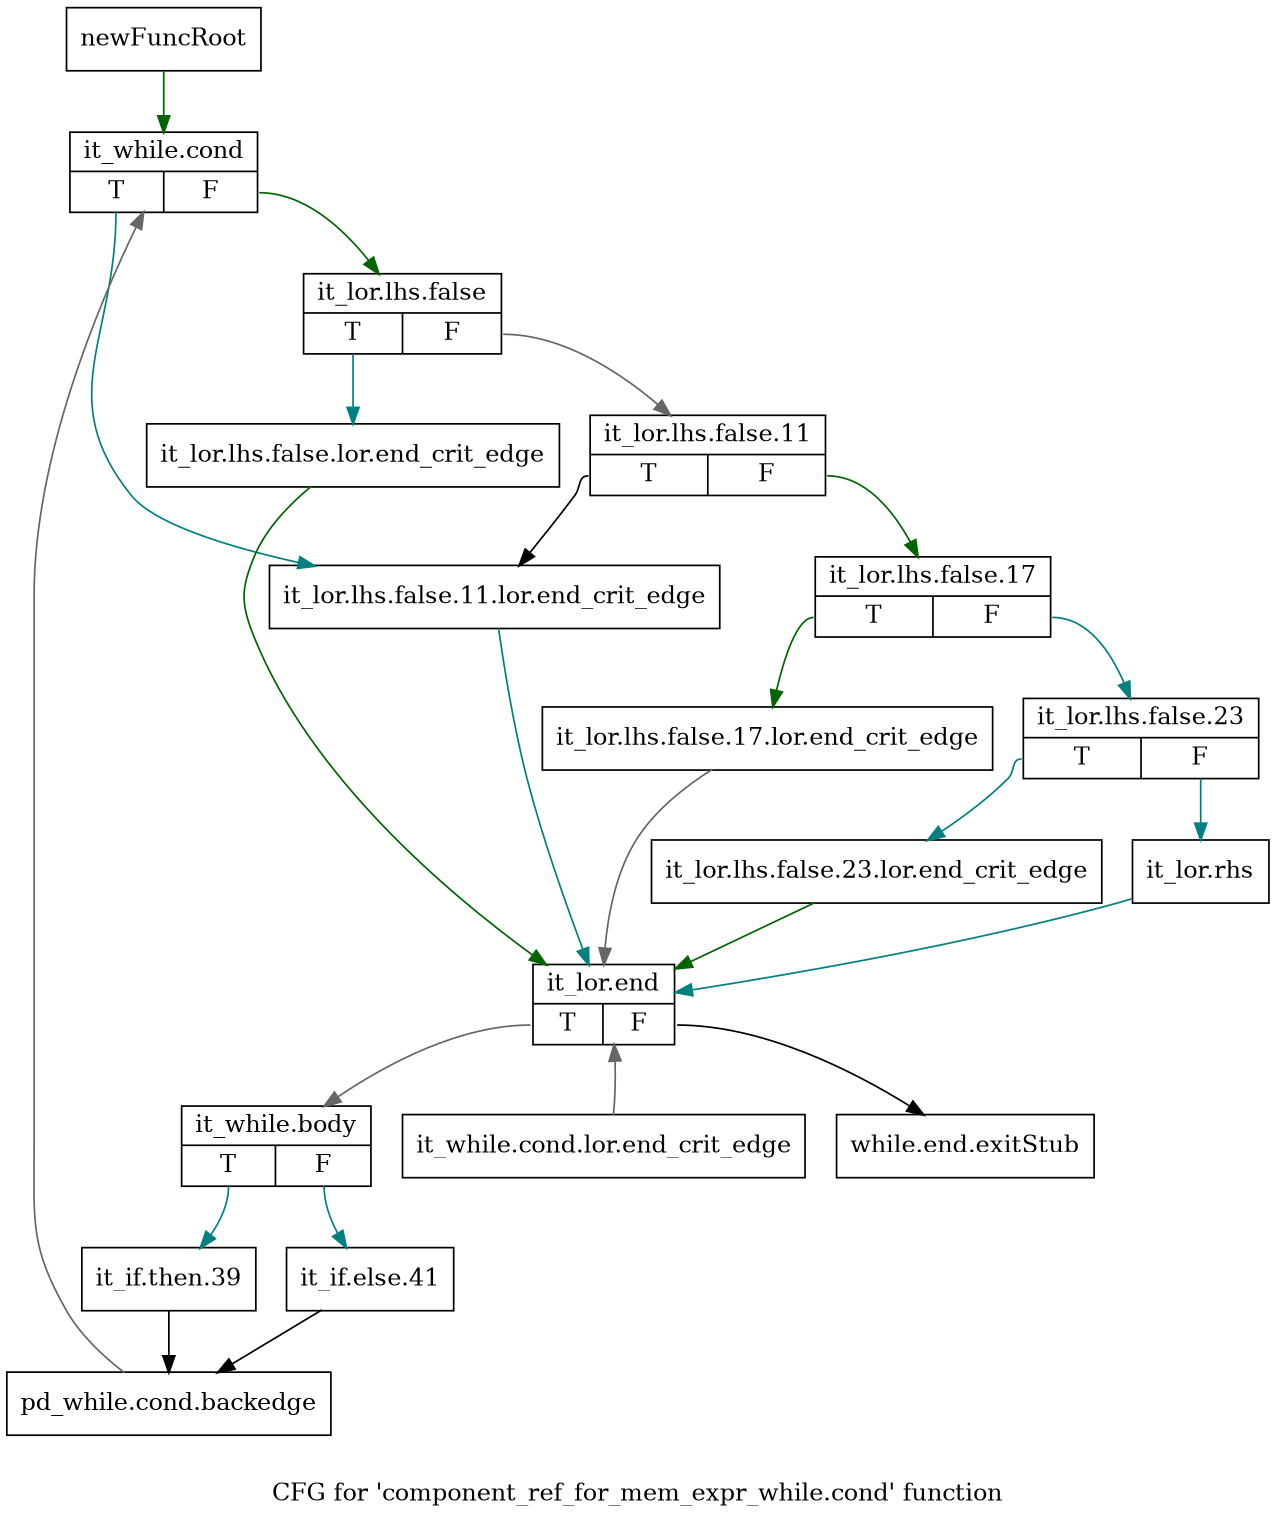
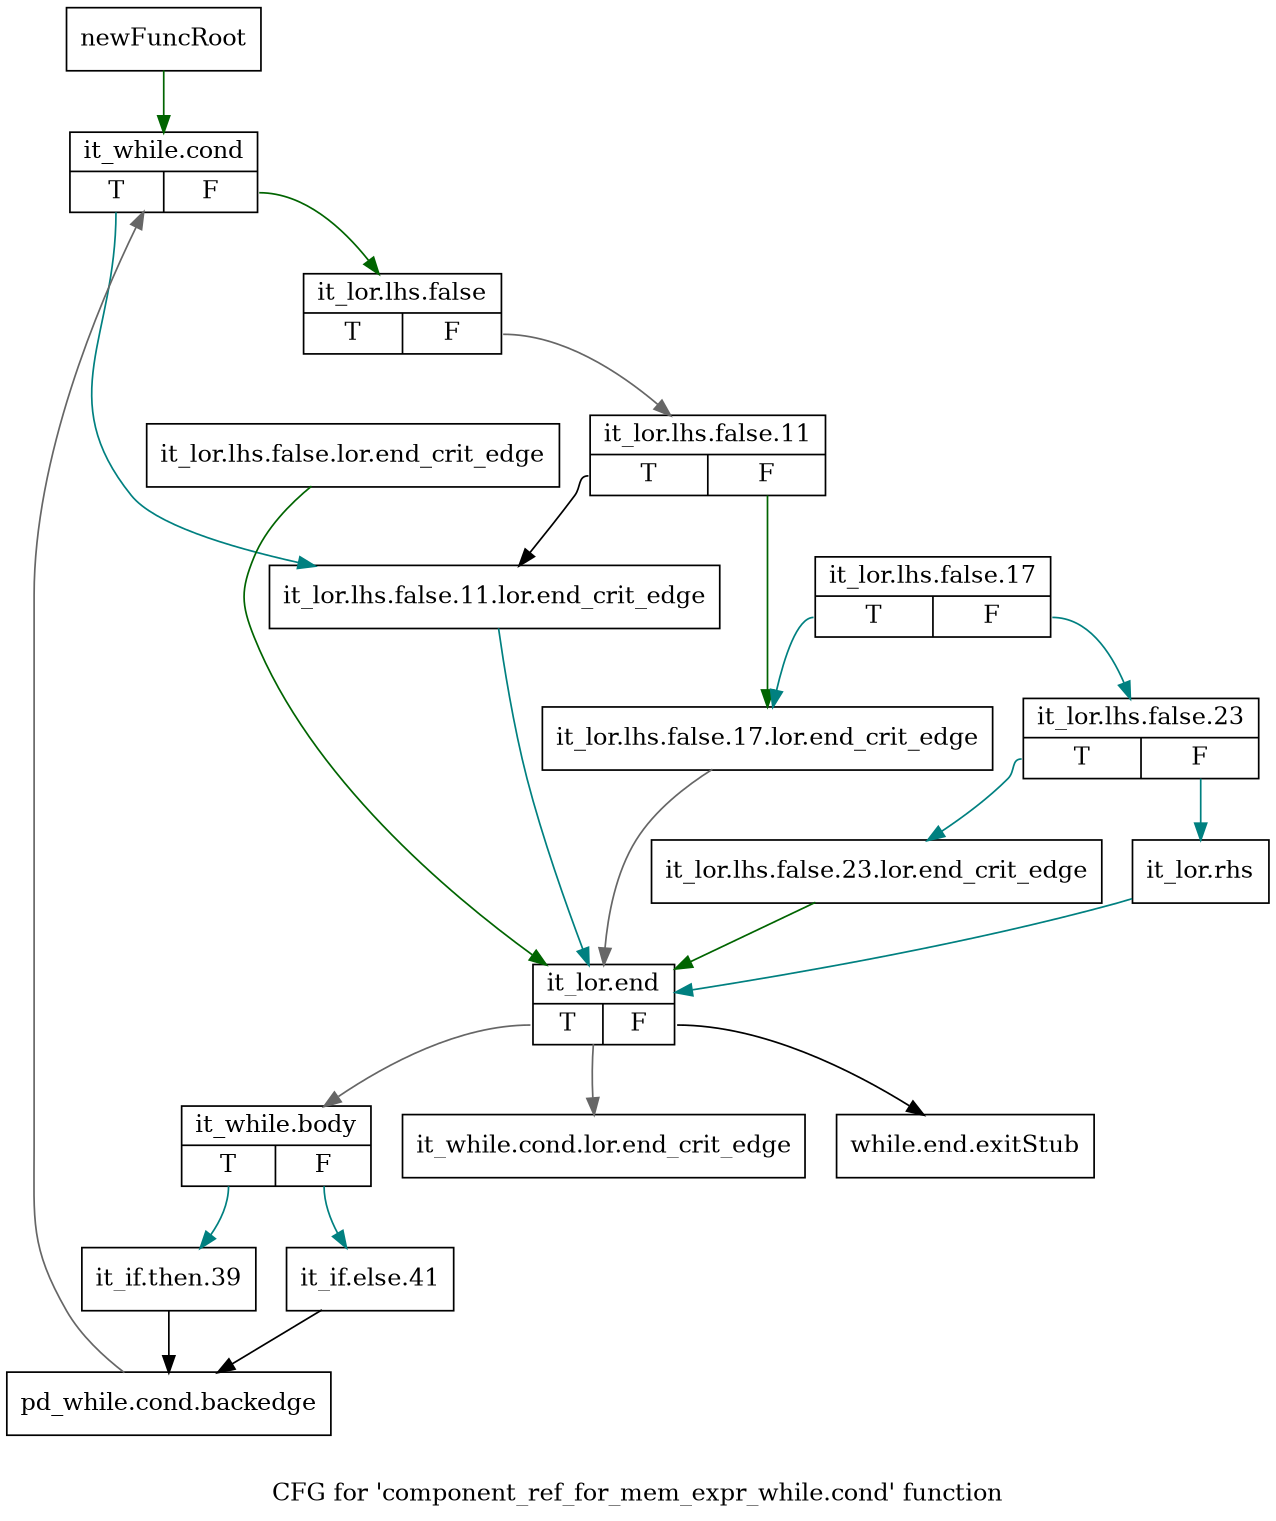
(353, 381) -> none
(877, 498) -> (768, 593)
(789, 650) -> (789, 650)
(615, 1088) -> (592, 1071)
